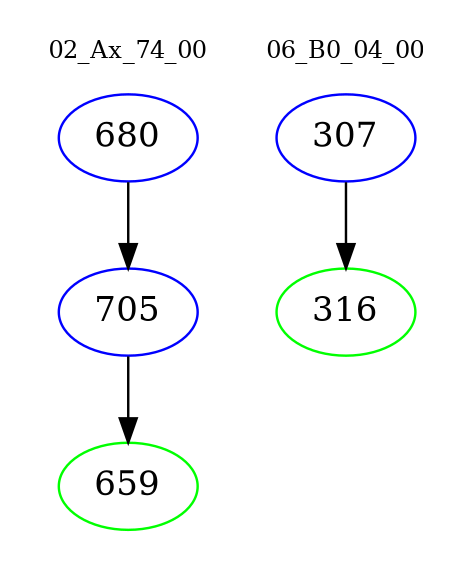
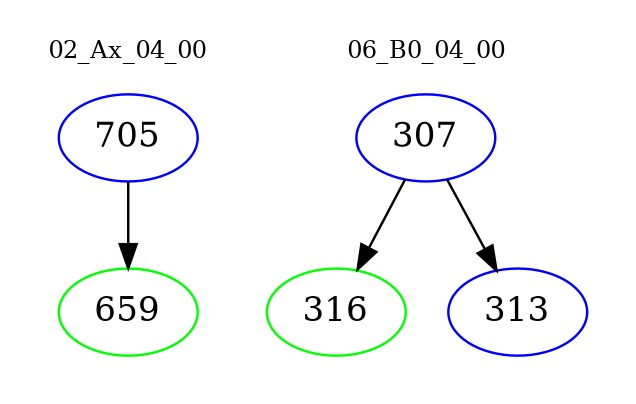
(128, 52) -> (128, 52)
(128, 138) -> none
none -> (518, 312)
